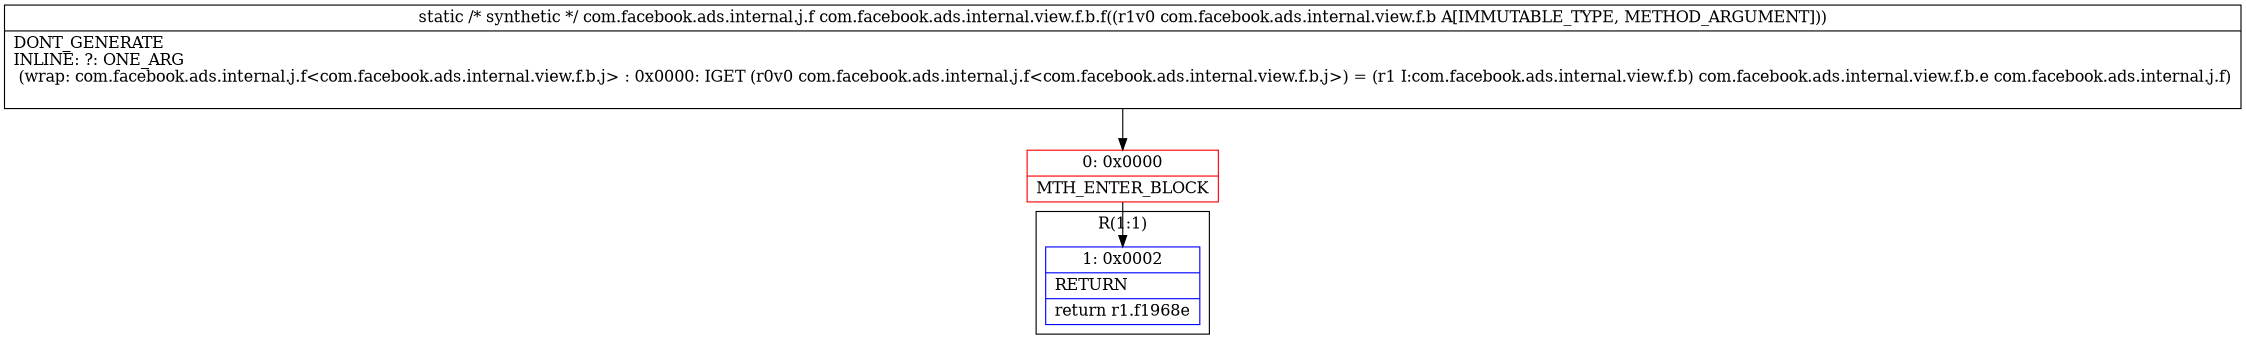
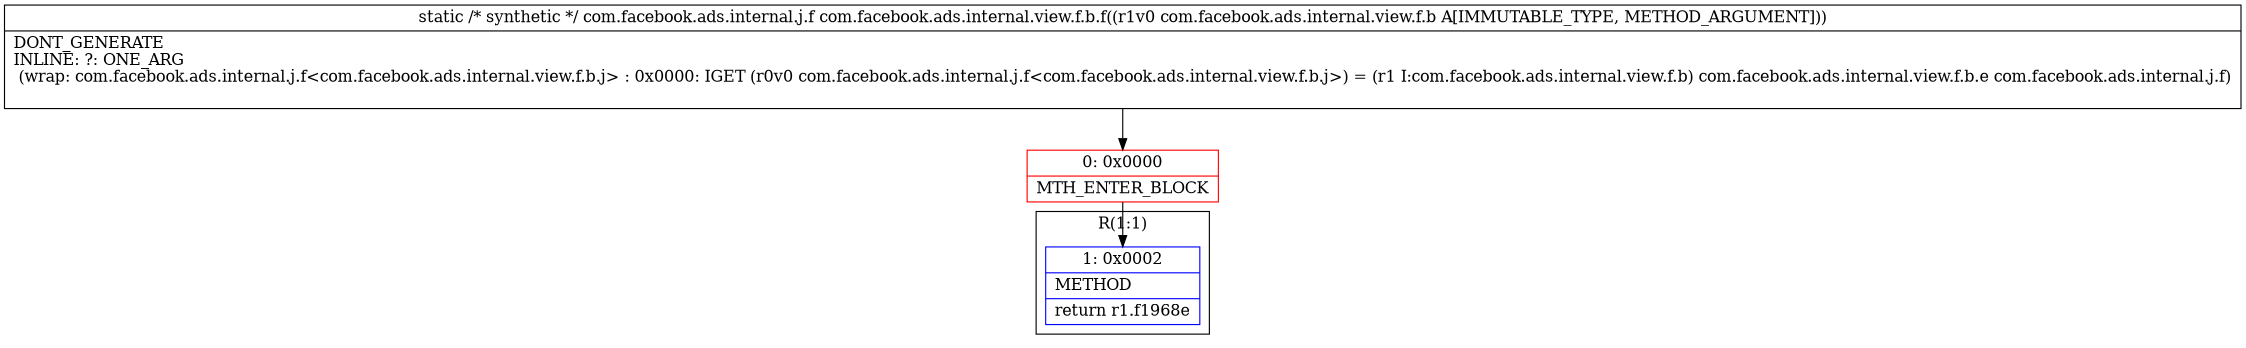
(1091, 285) -> (1094, 285)
